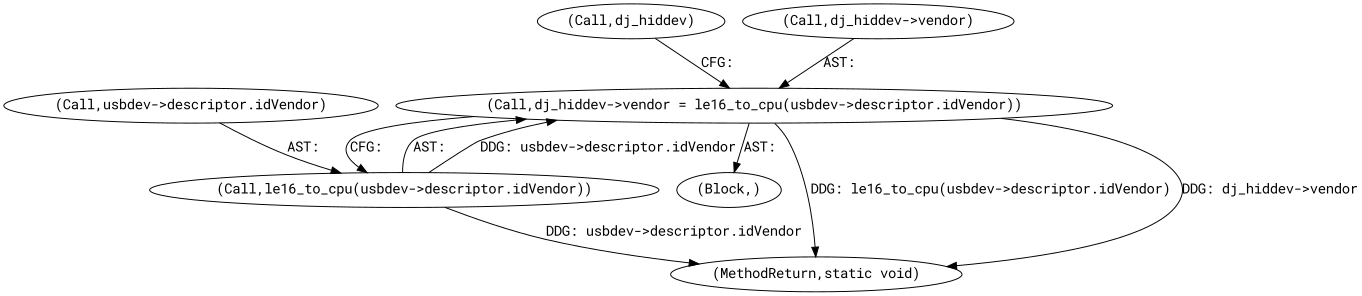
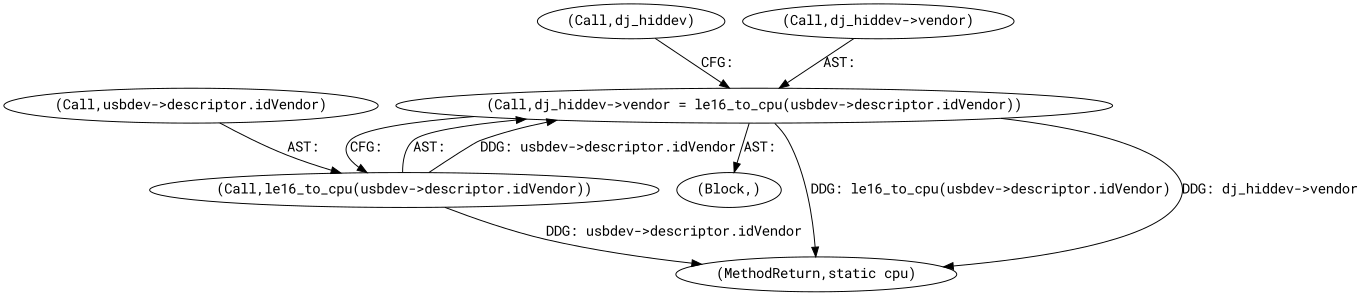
(816, 274) -> (816, 274)
